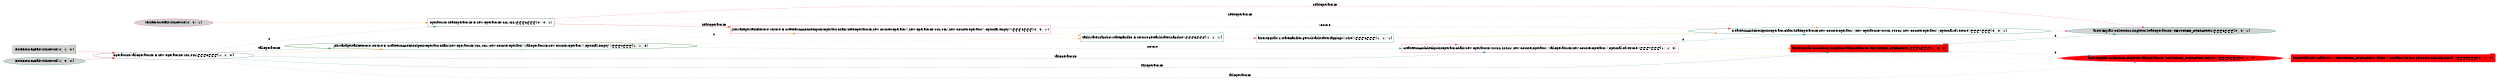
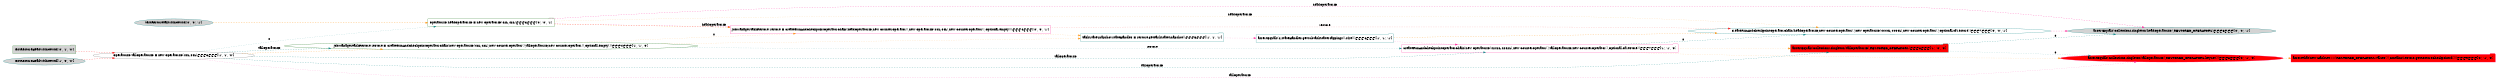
(174, 23) -> (174, 23)
